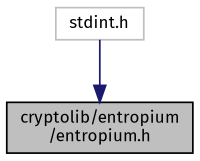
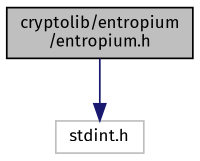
(100, 62) -> (100, 81)
